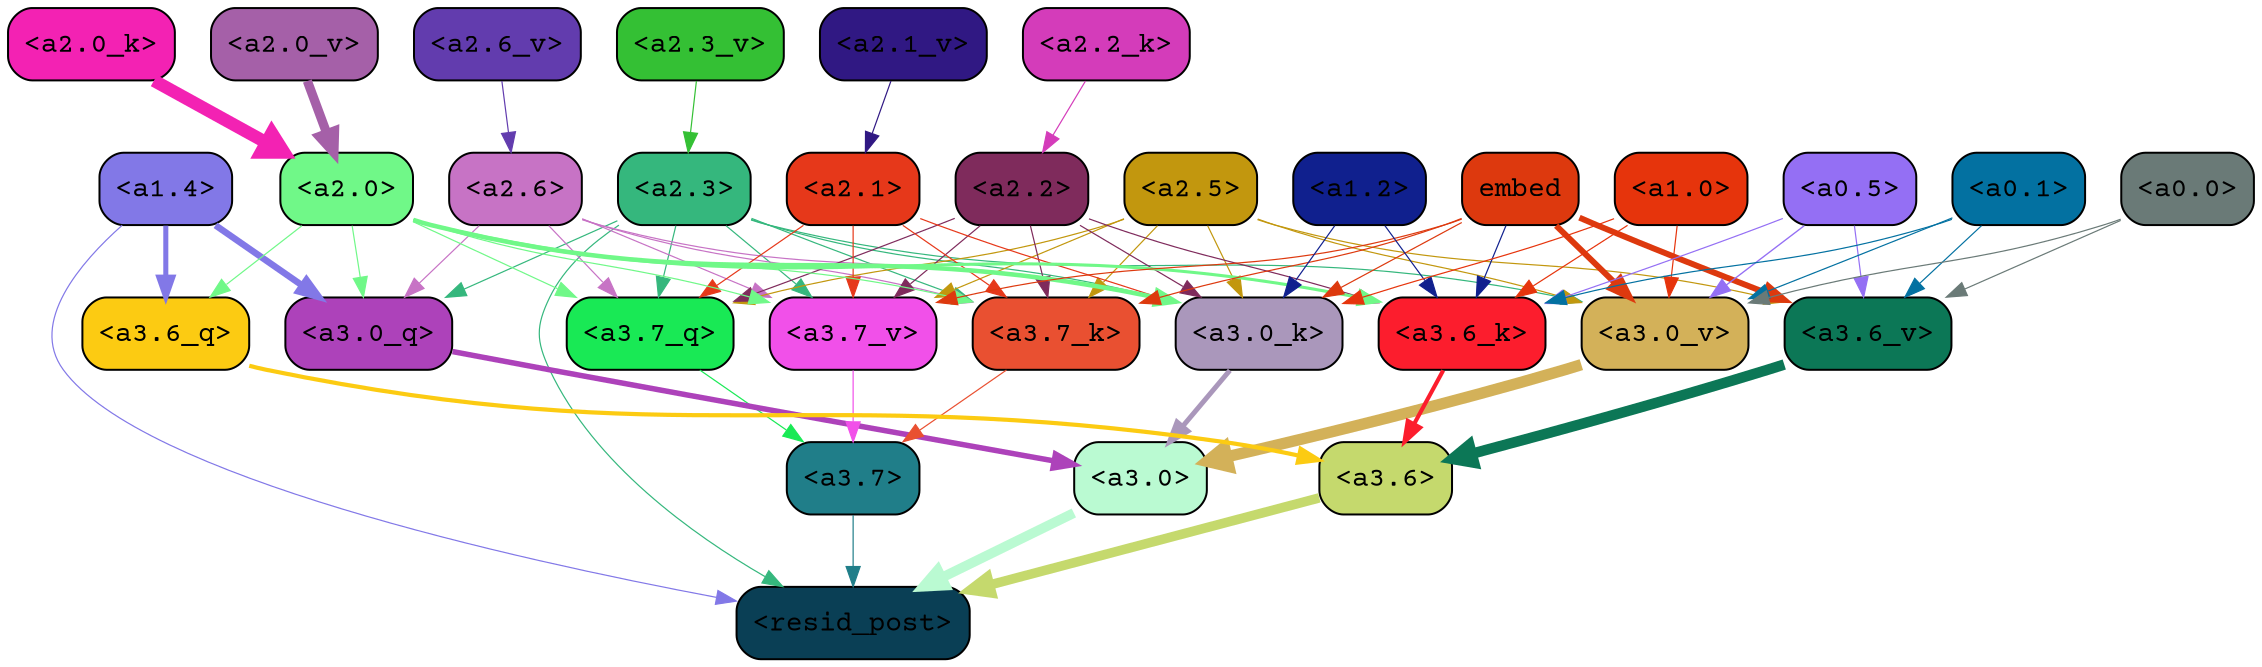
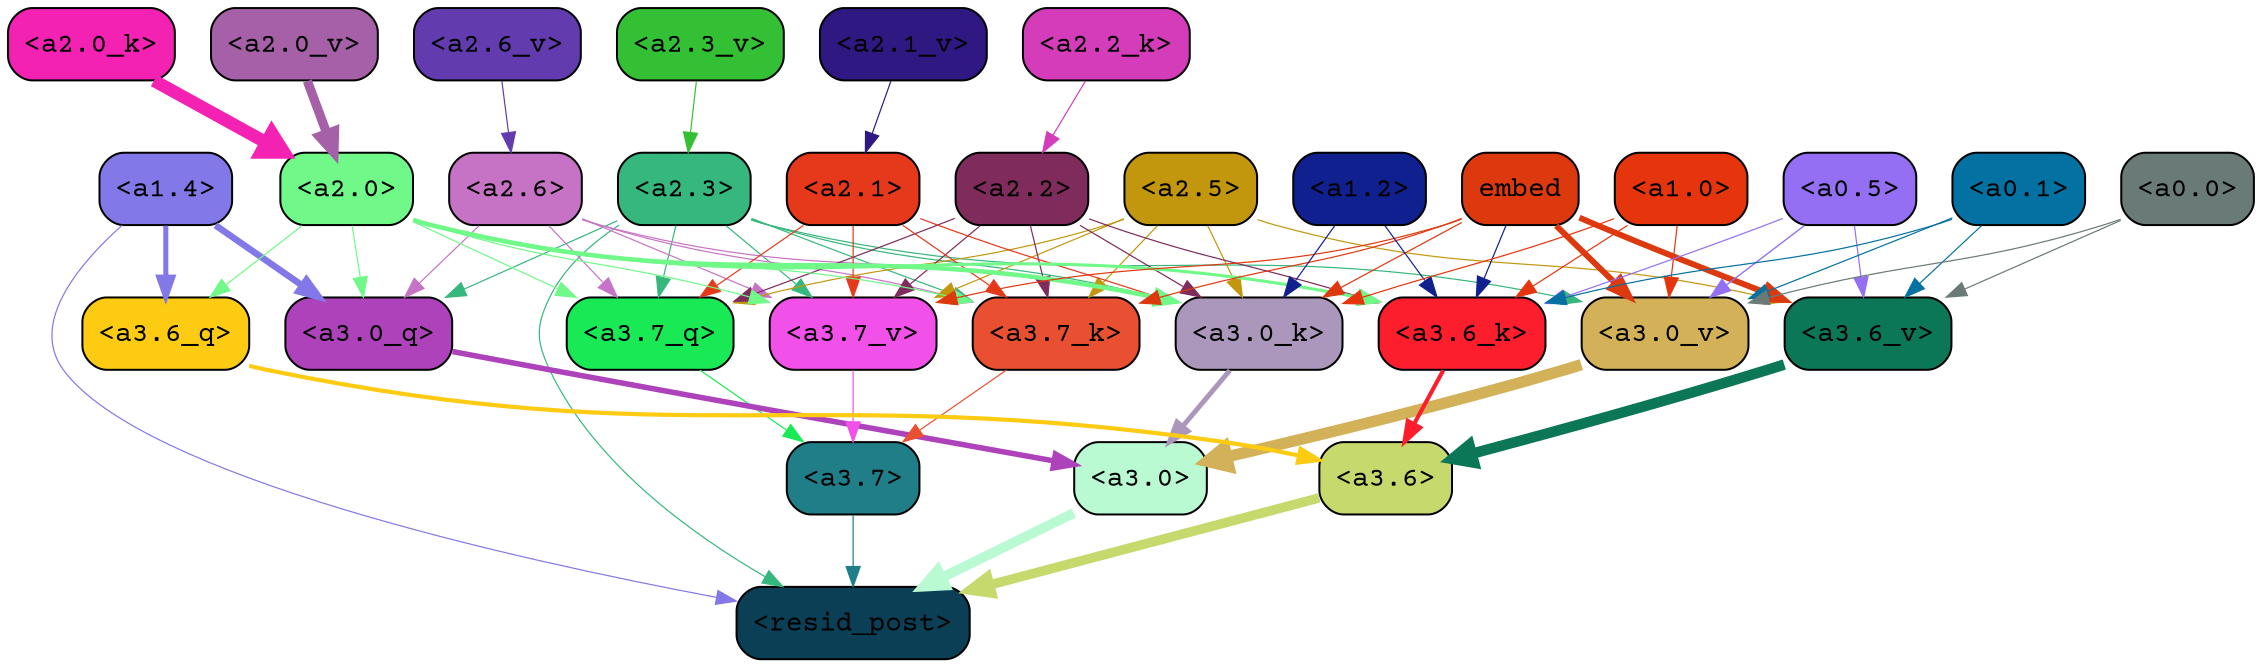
(1409, 261) -> none
